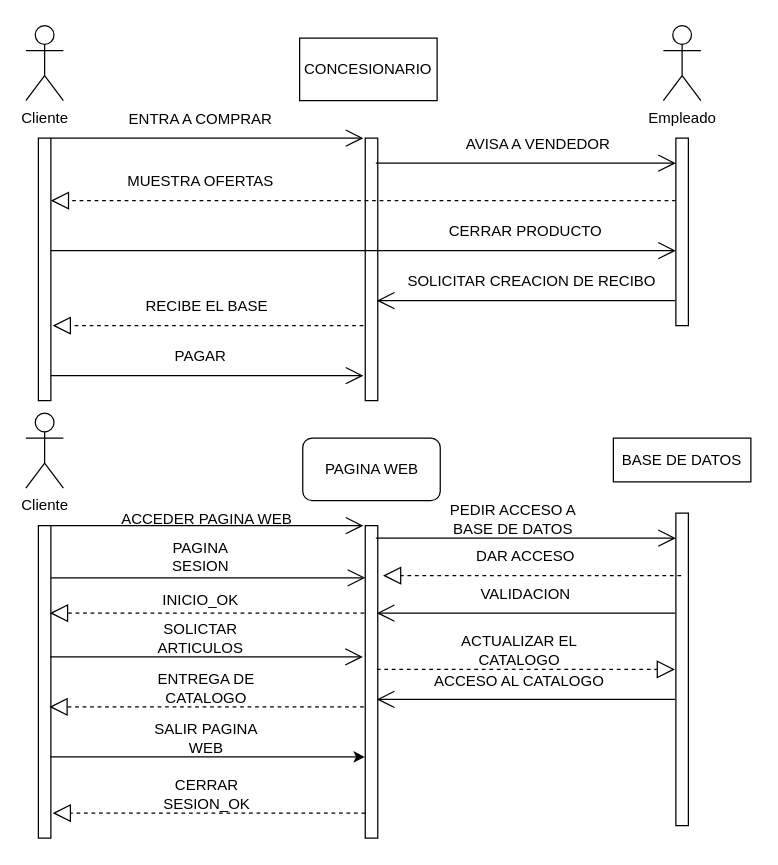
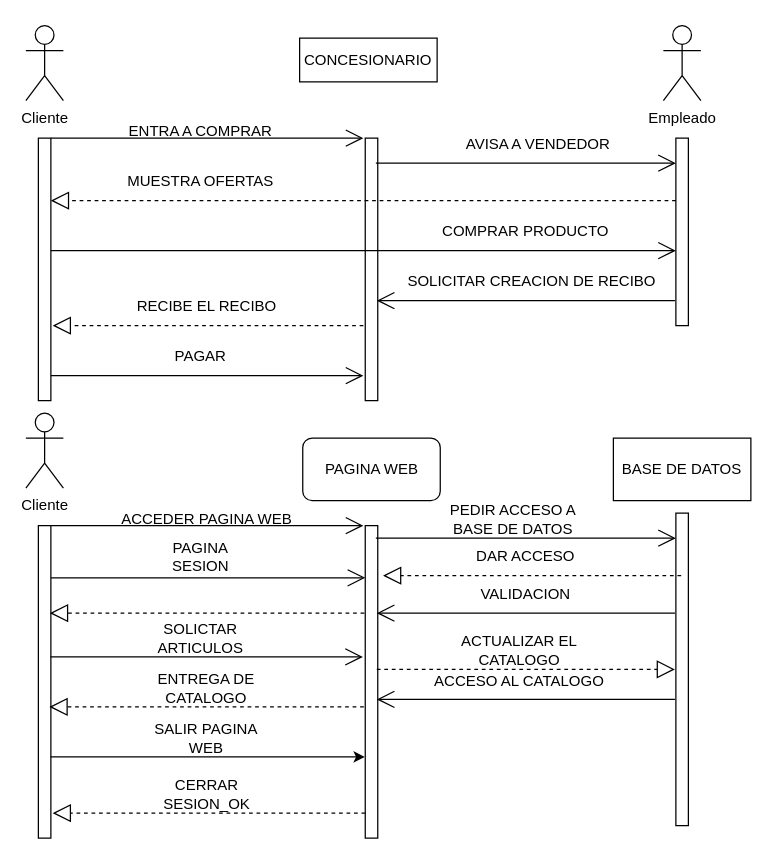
(368, 69) -> (368, 60)
(201, 119) -> (201, 132)
(526, 232) -> (526, 232)
(207, 307) -> (207, 307)
(682, 460) -> (682, 469)
(201, 601) -> none
